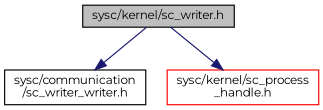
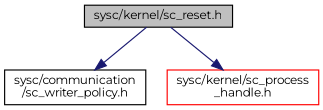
(159, 16) -> (159, 16)
(75, 87) -> (75, 87)
